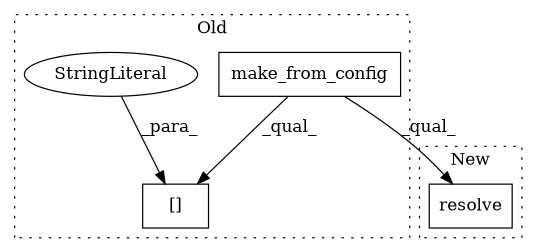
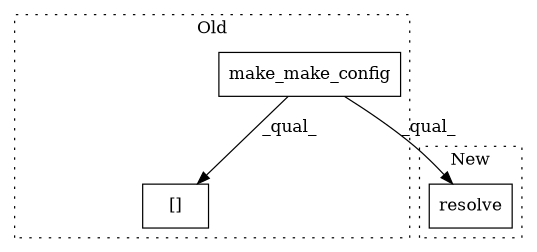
(111, 74) -> none
(310, 74) -> (310, 74)
